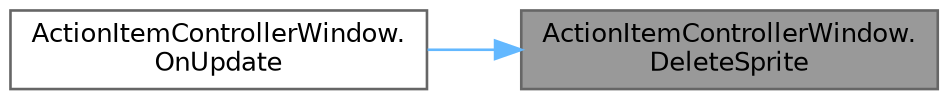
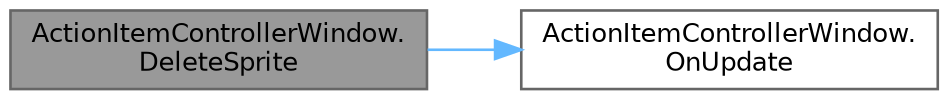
(461, 50) -> (461, 50)
